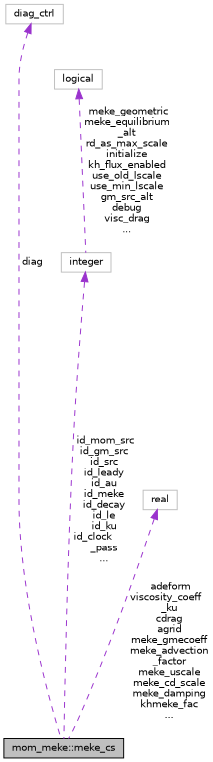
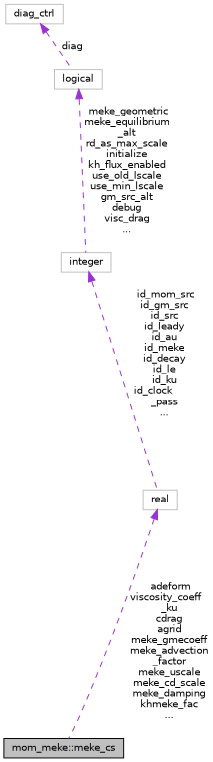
(19, 388) -> (59, 51)
(70, 510) -> (125, 386)
